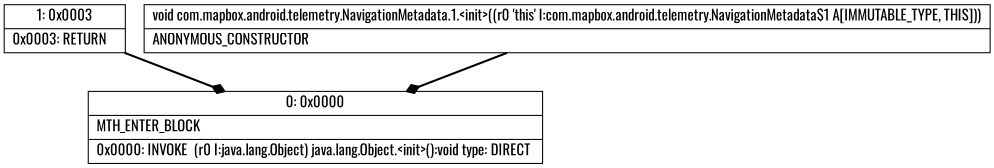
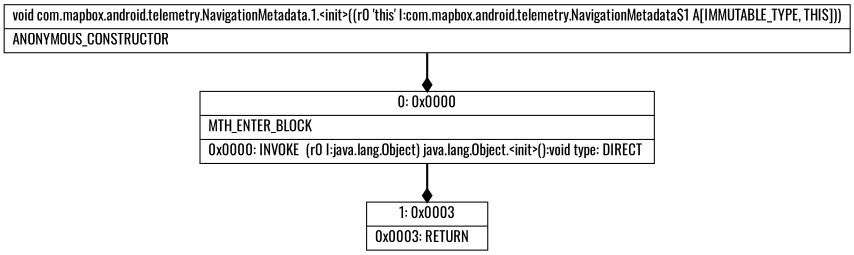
(168, 70) -> (427, 176)
